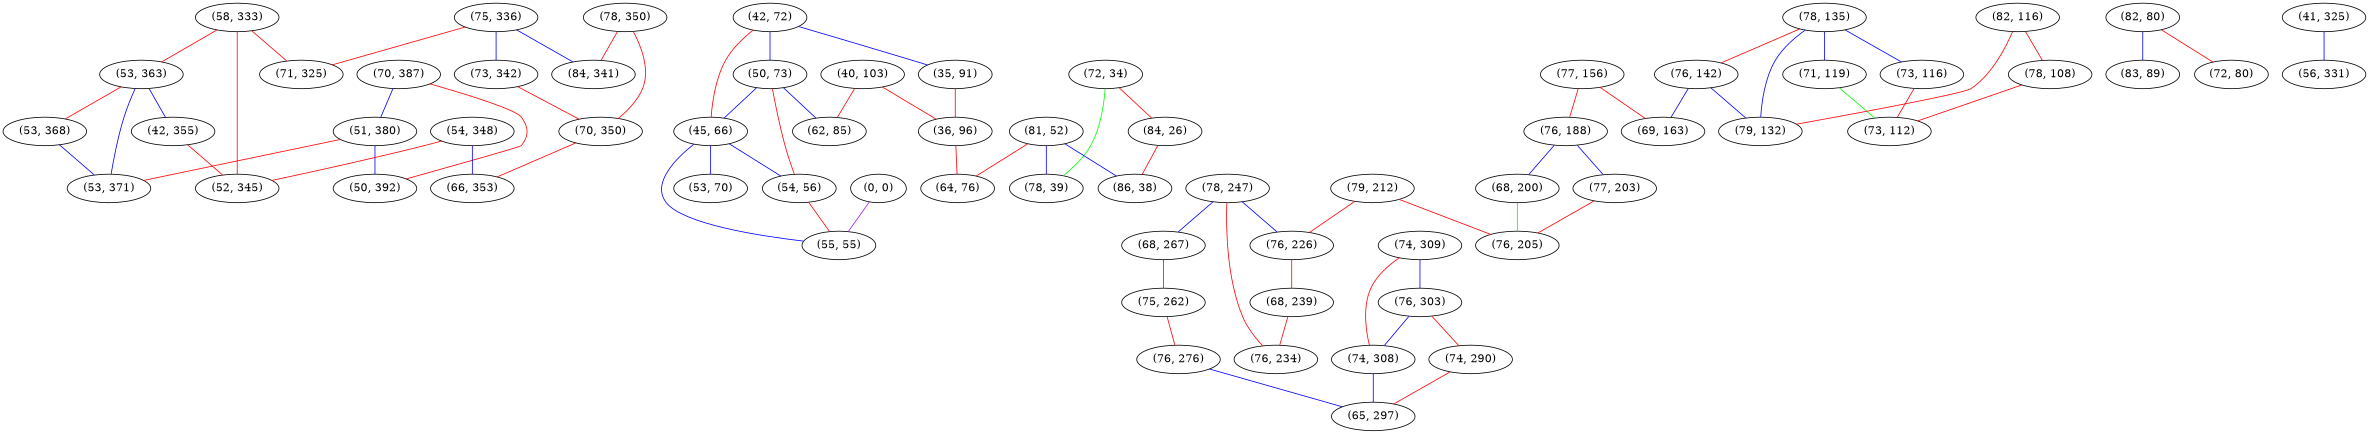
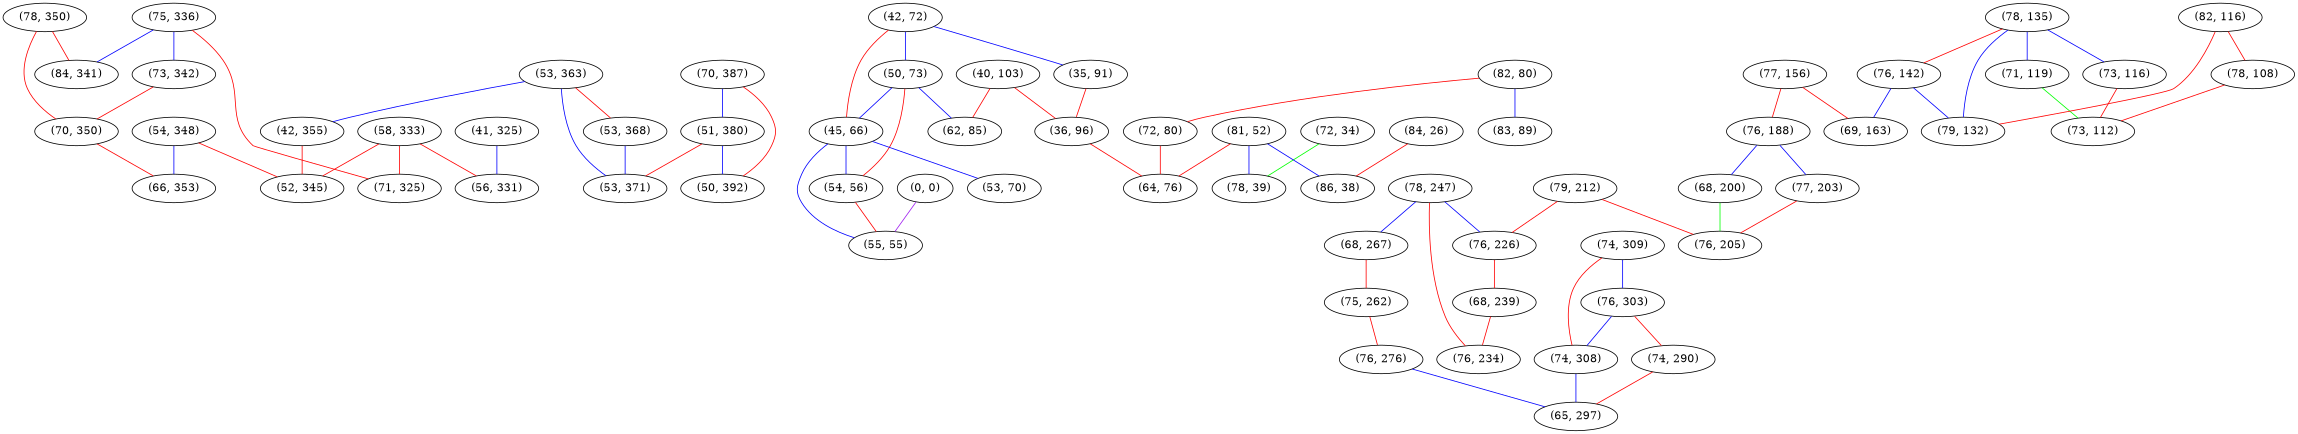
(189, 46) -> (448, 160)
(1135, 103) -> none
none -> (1160, 160)
